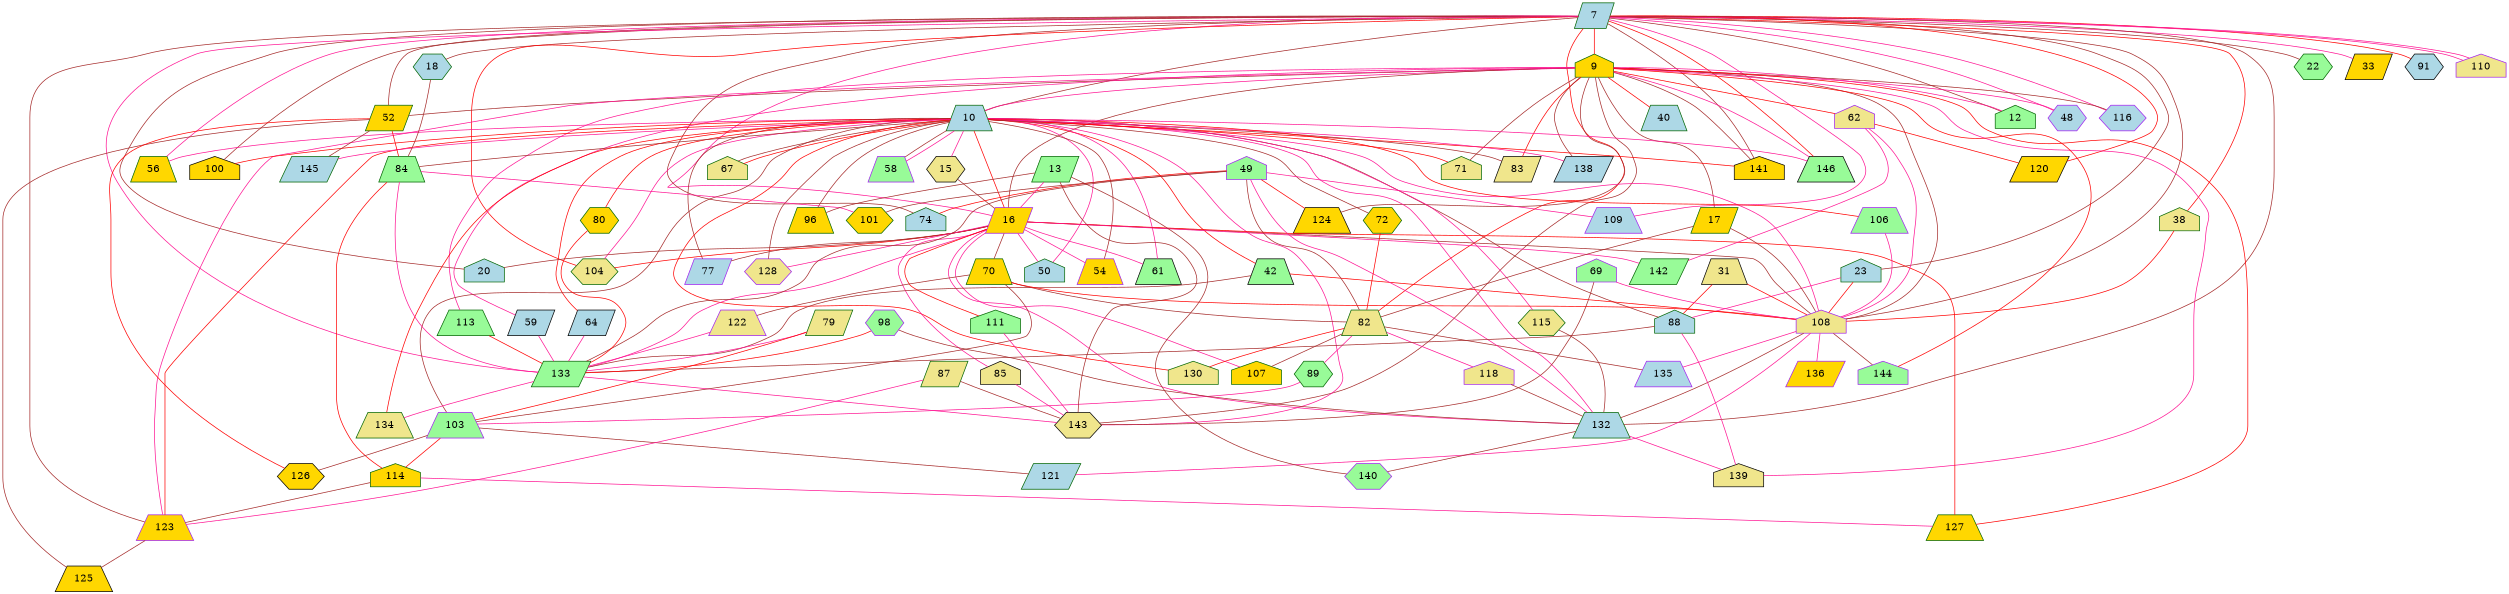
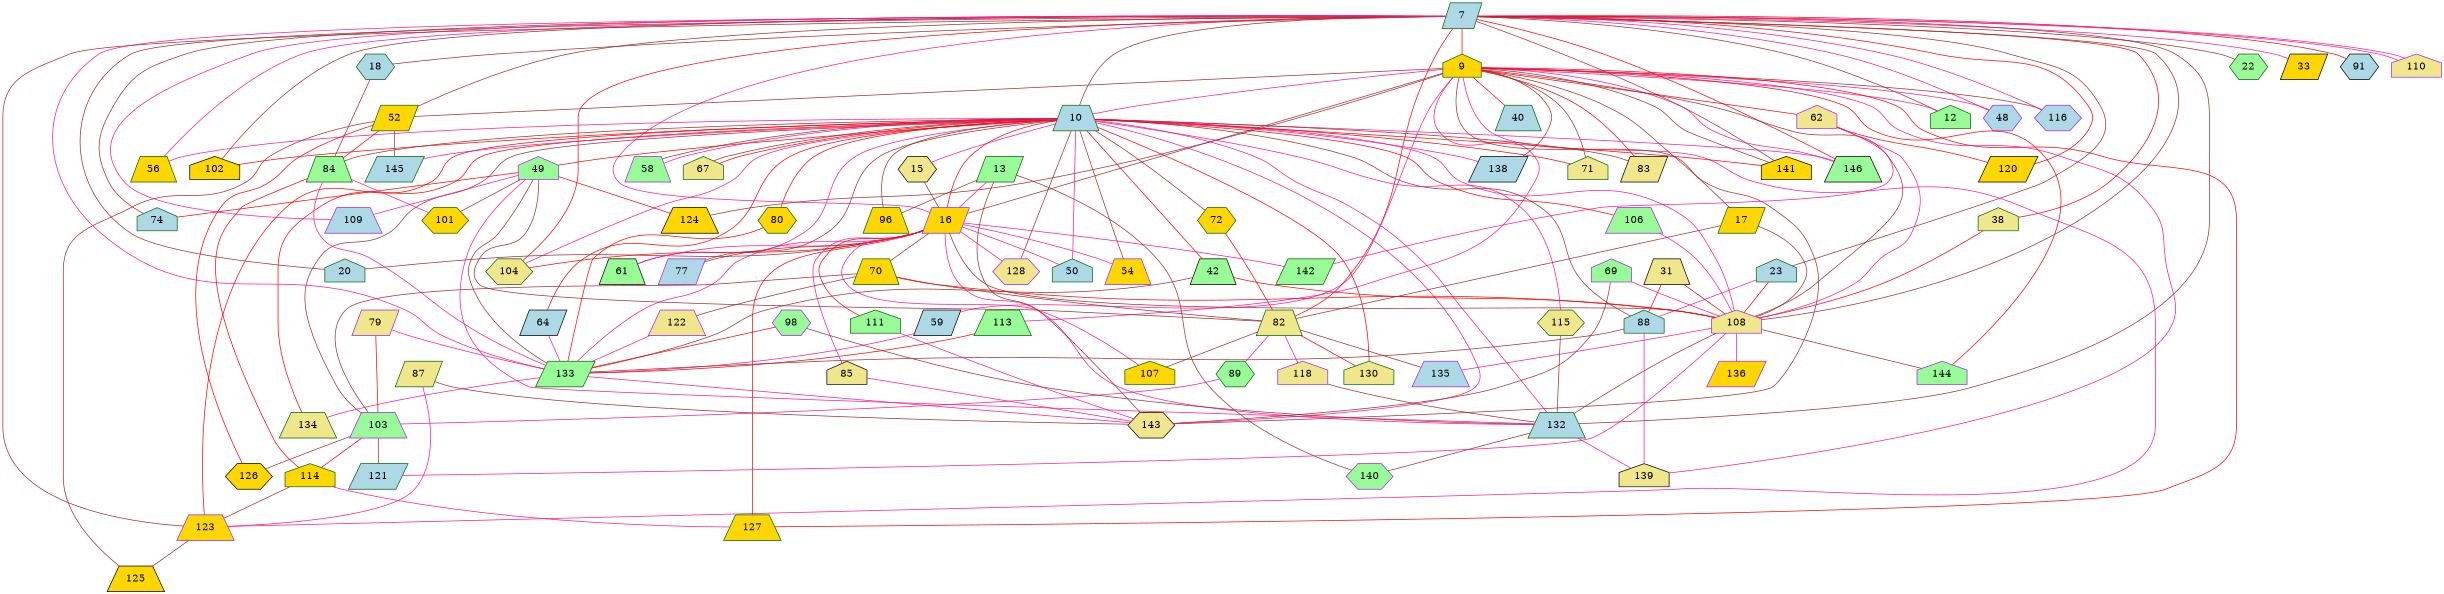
none -> (683, 149)
(215, 169) -> (215, 169)
(829, 323) -> (375, 323)
